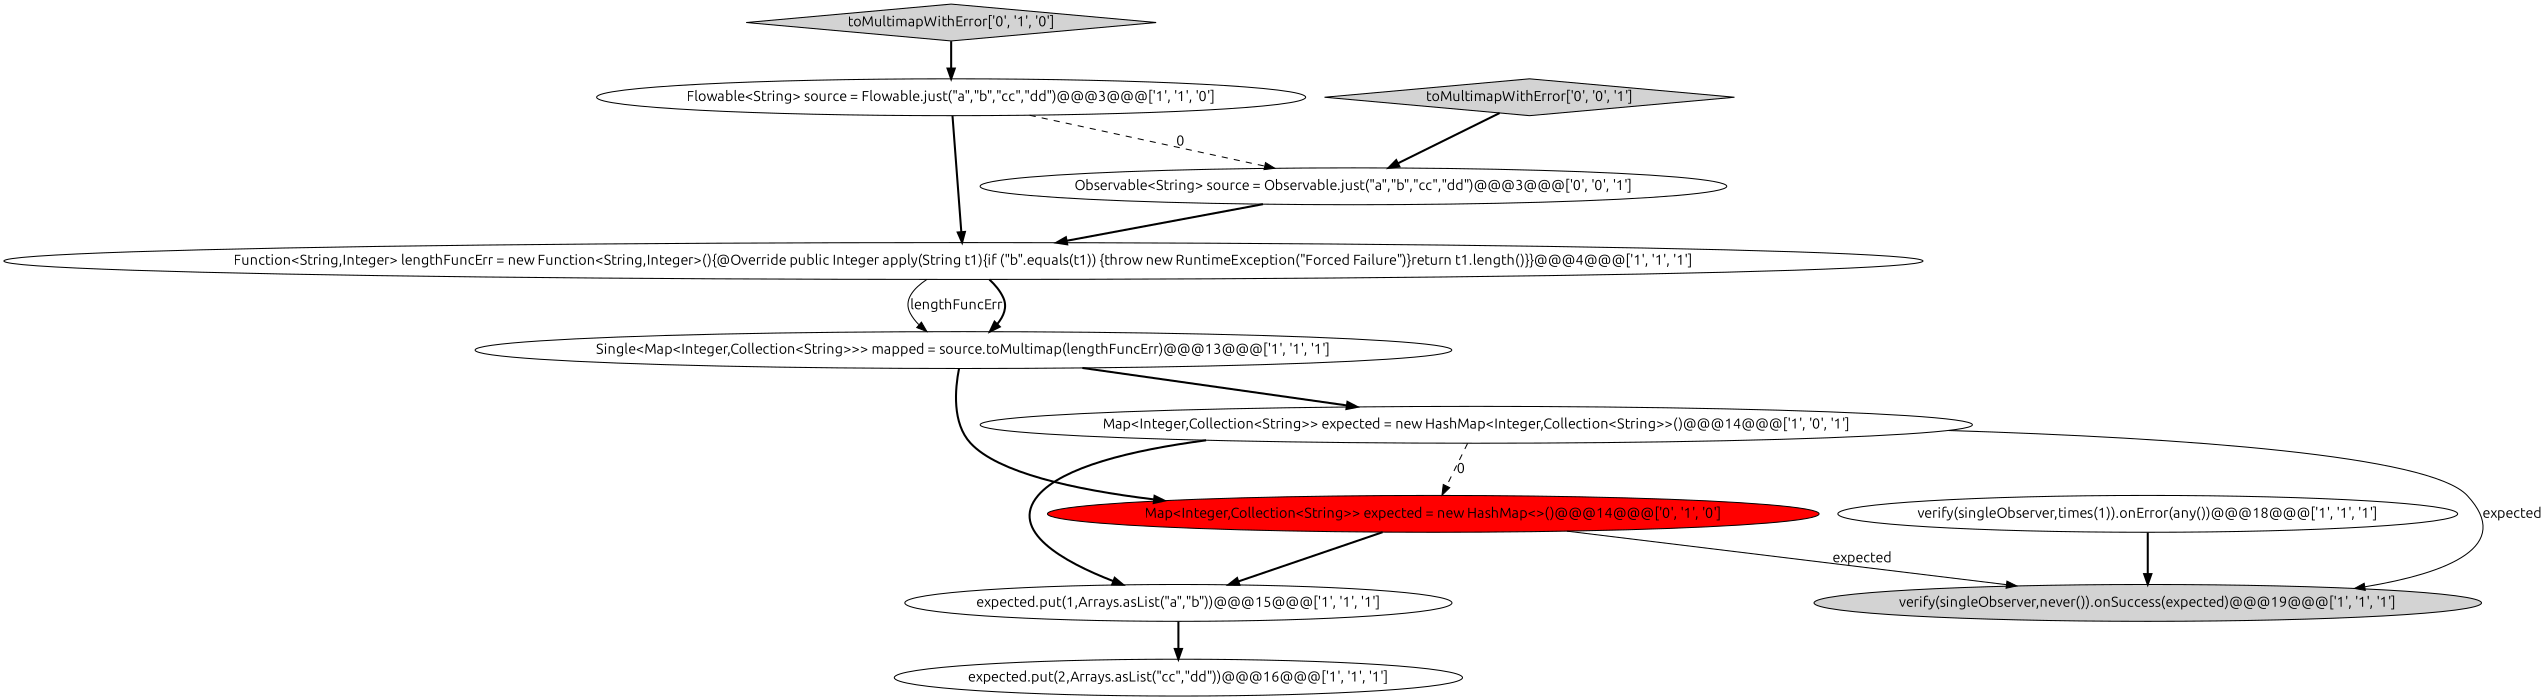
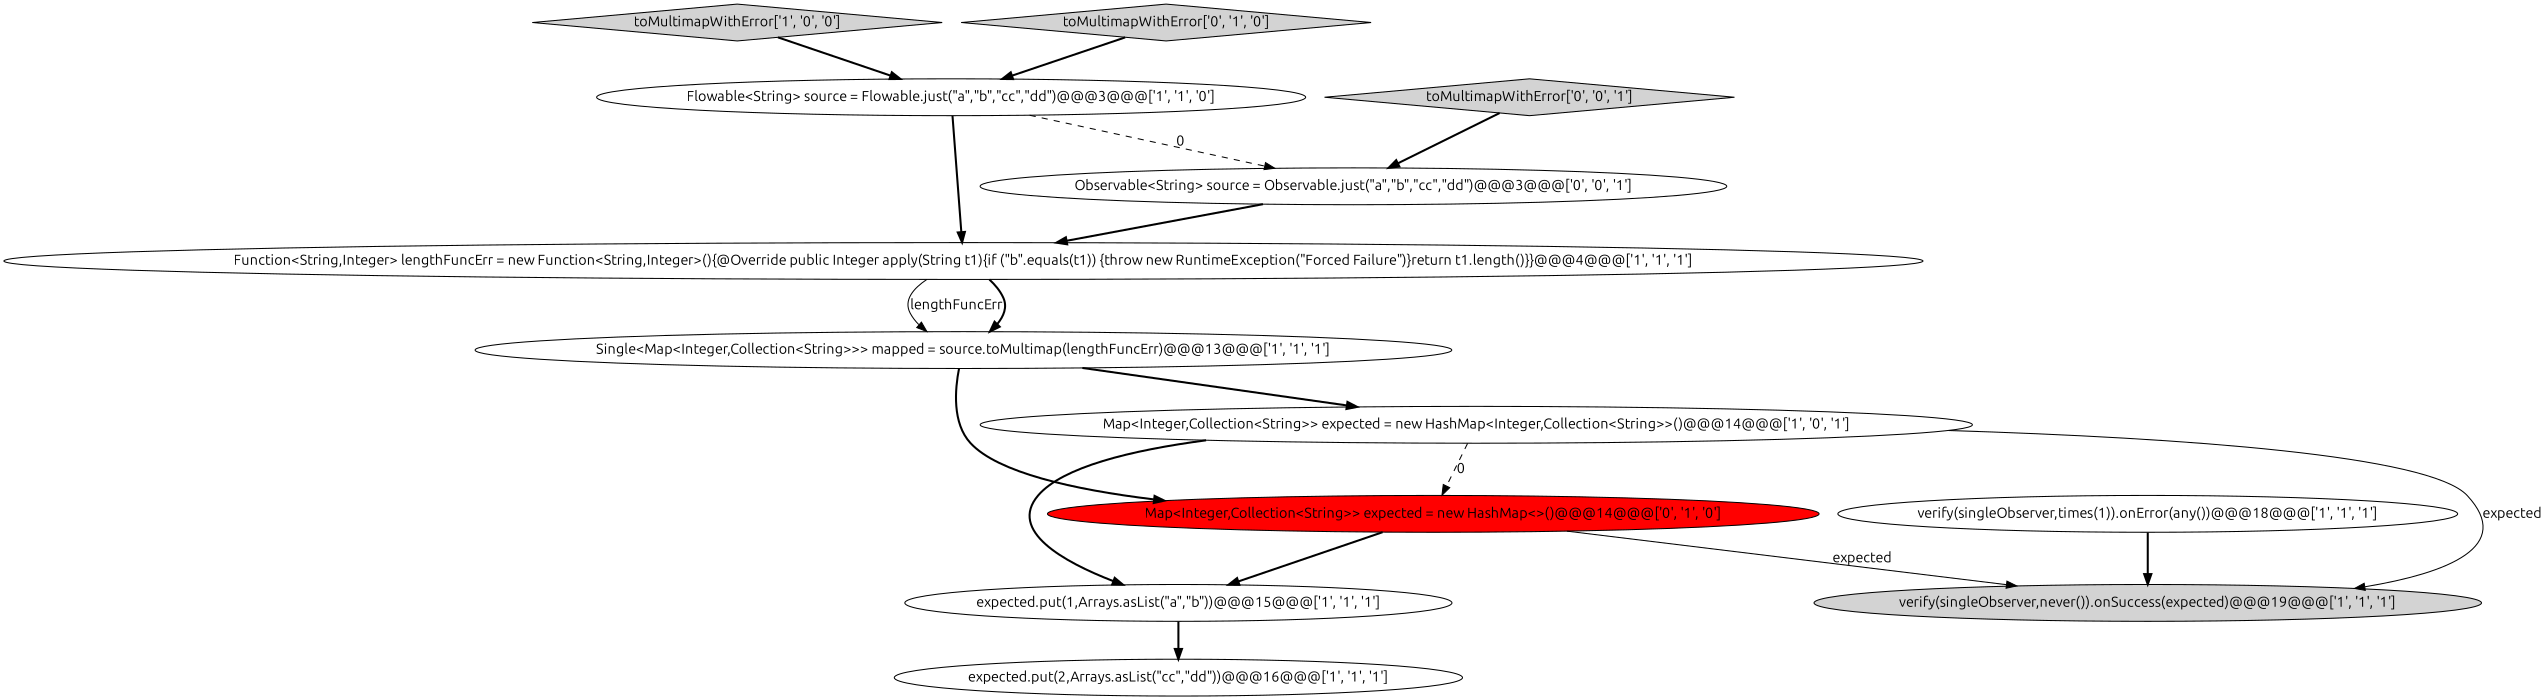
none -> (737, 23)
